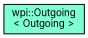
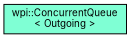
(44, 19) -> (65, 19)
